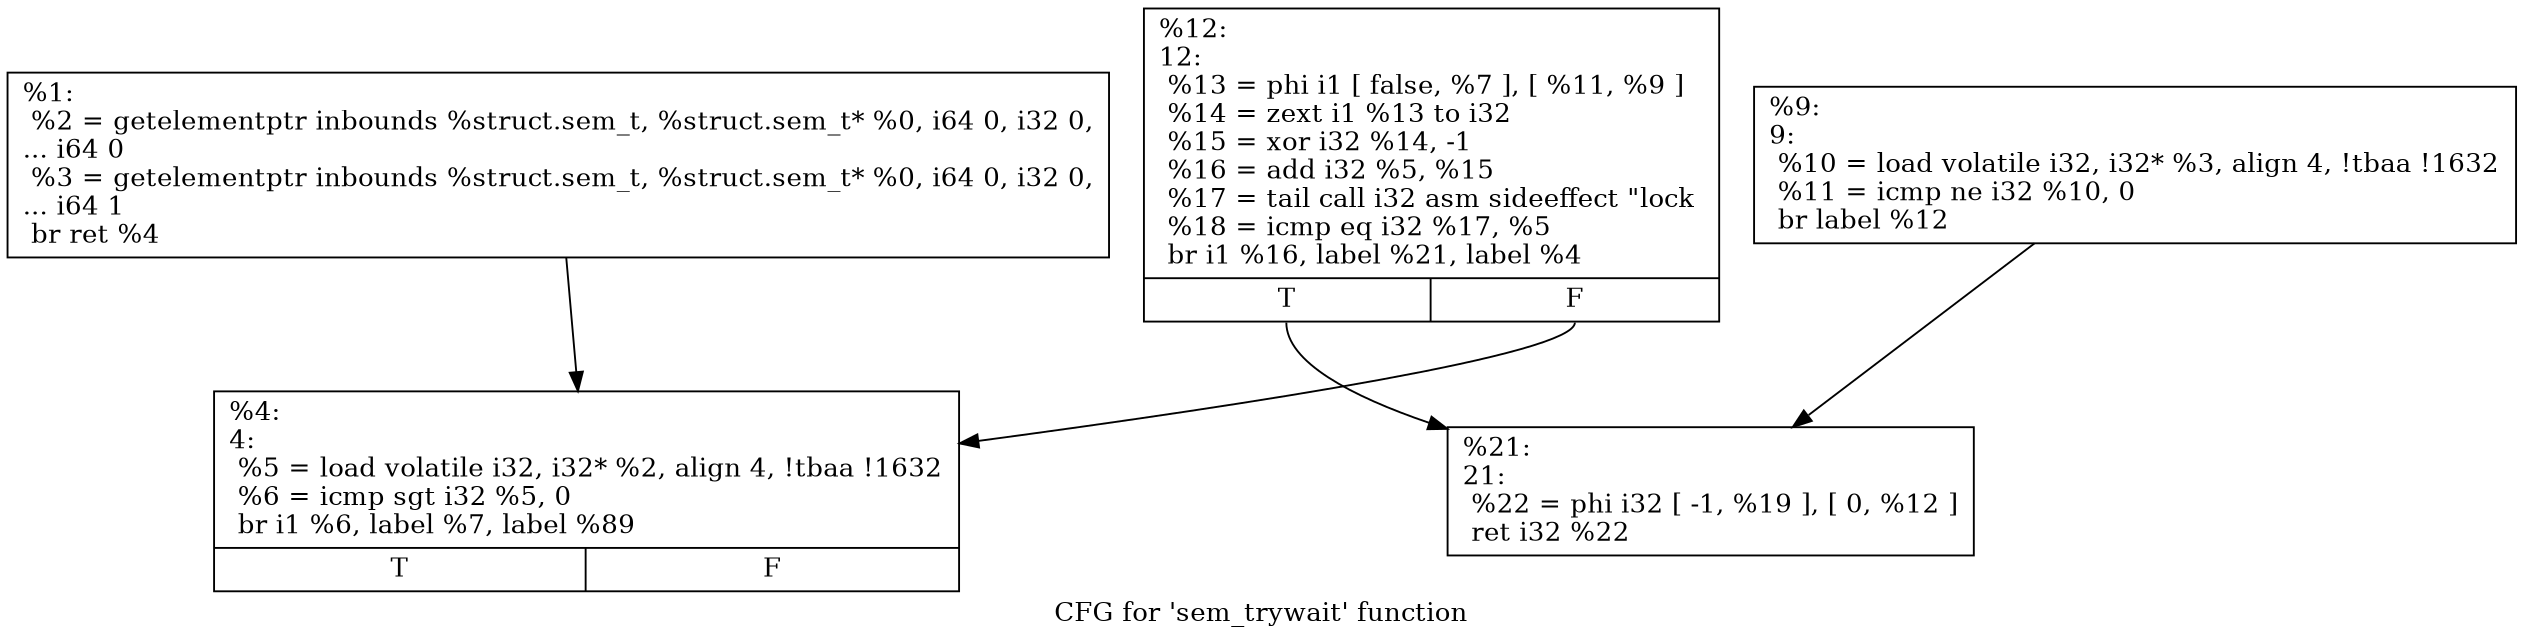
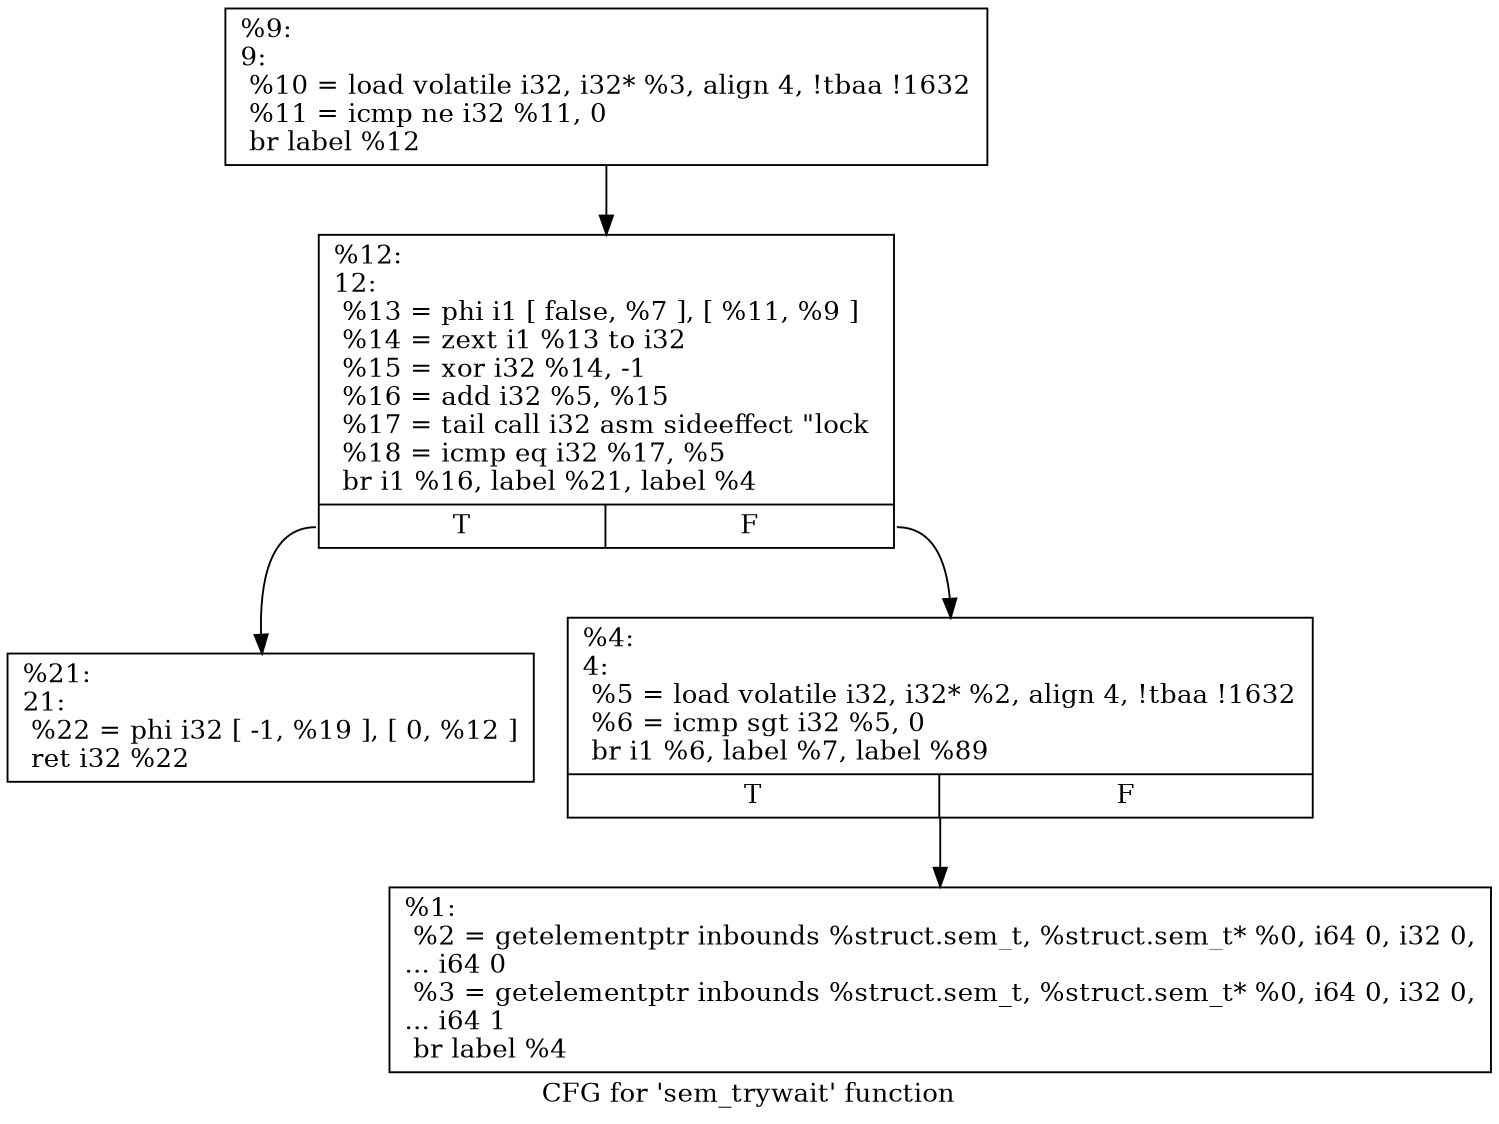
(1953, 192) -> (424, 114)
(91, 235) -> (487, 1050)
(571, 315) -> (940, 843)
(1922, 329) -> (606, 190)
